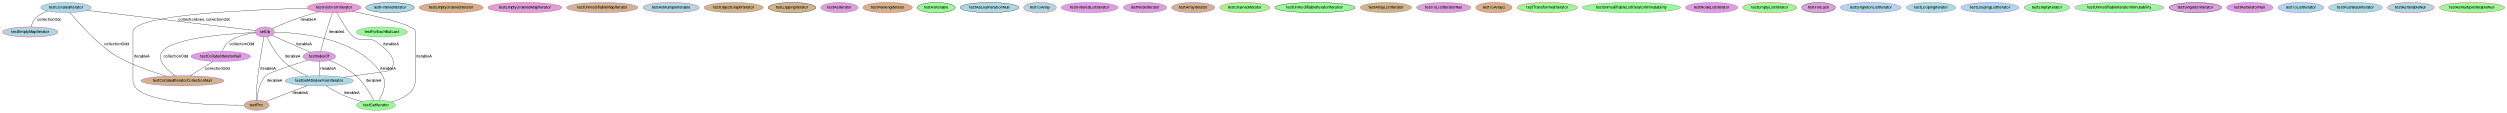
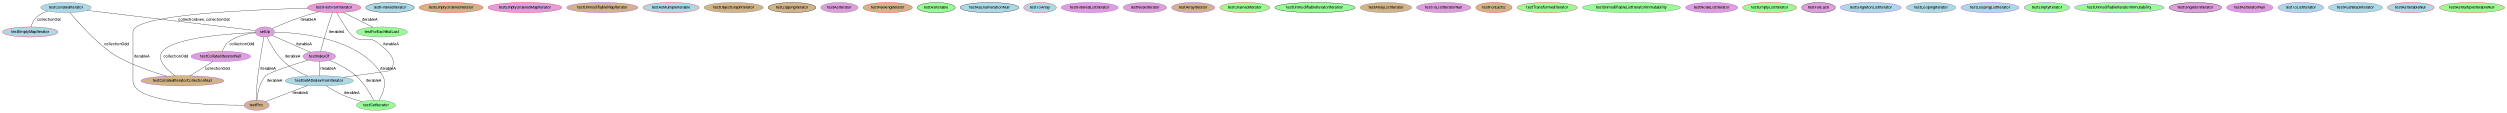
(1494, 8) -> (1494, 8)
(415, 40) -> (358, 20)
